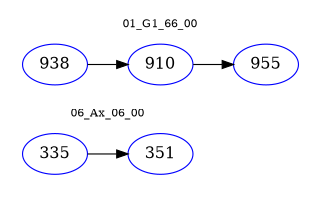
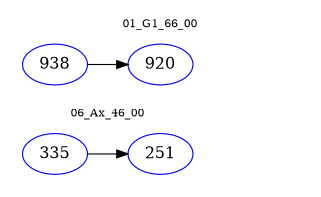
(160, 65) -> (160, 65)
(266, 65) -> none
(108, 114) -> (108, 114)
(160, 154) -> (160, 154)
